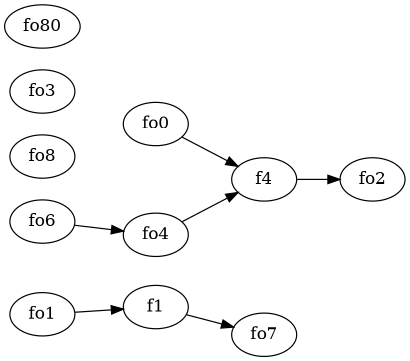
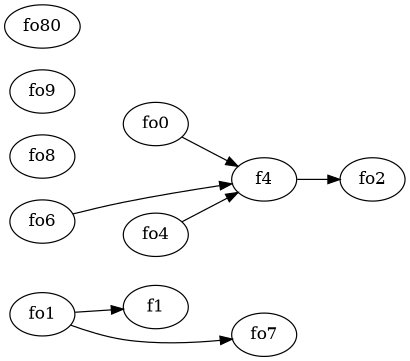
(42, 92) -> (42, 92)
(93, 227) -> (146, 198)
(204, 319) -> (144, 342)
